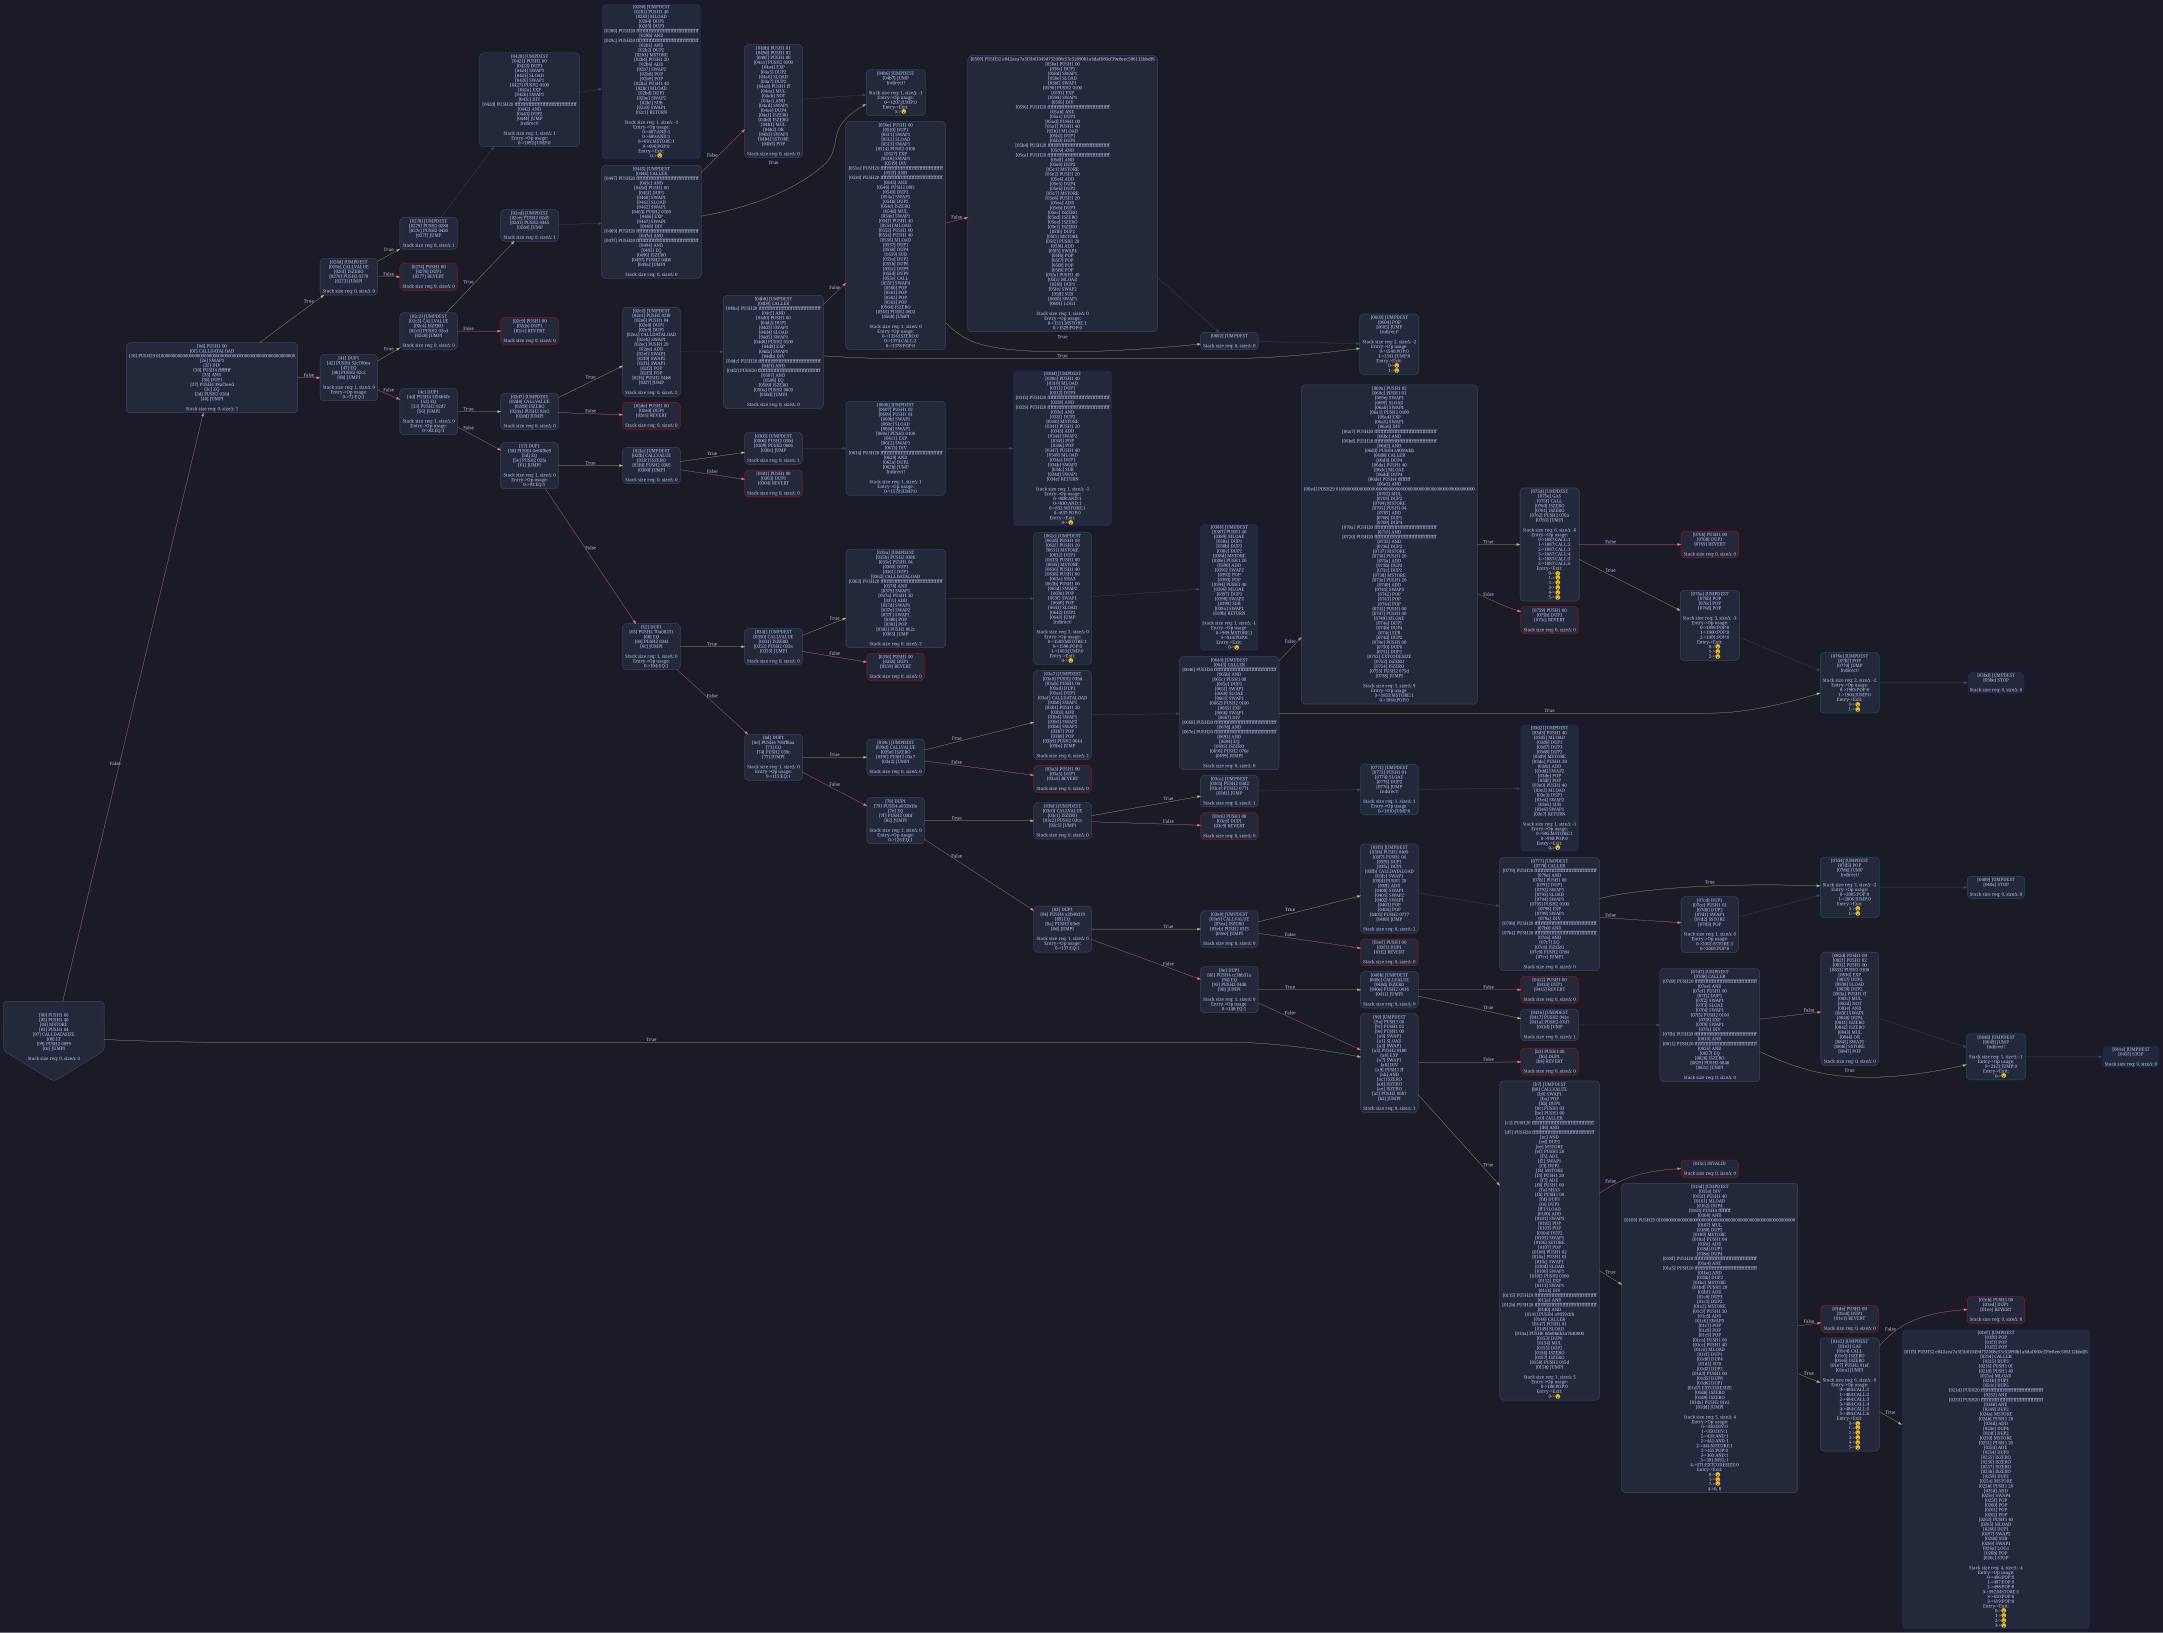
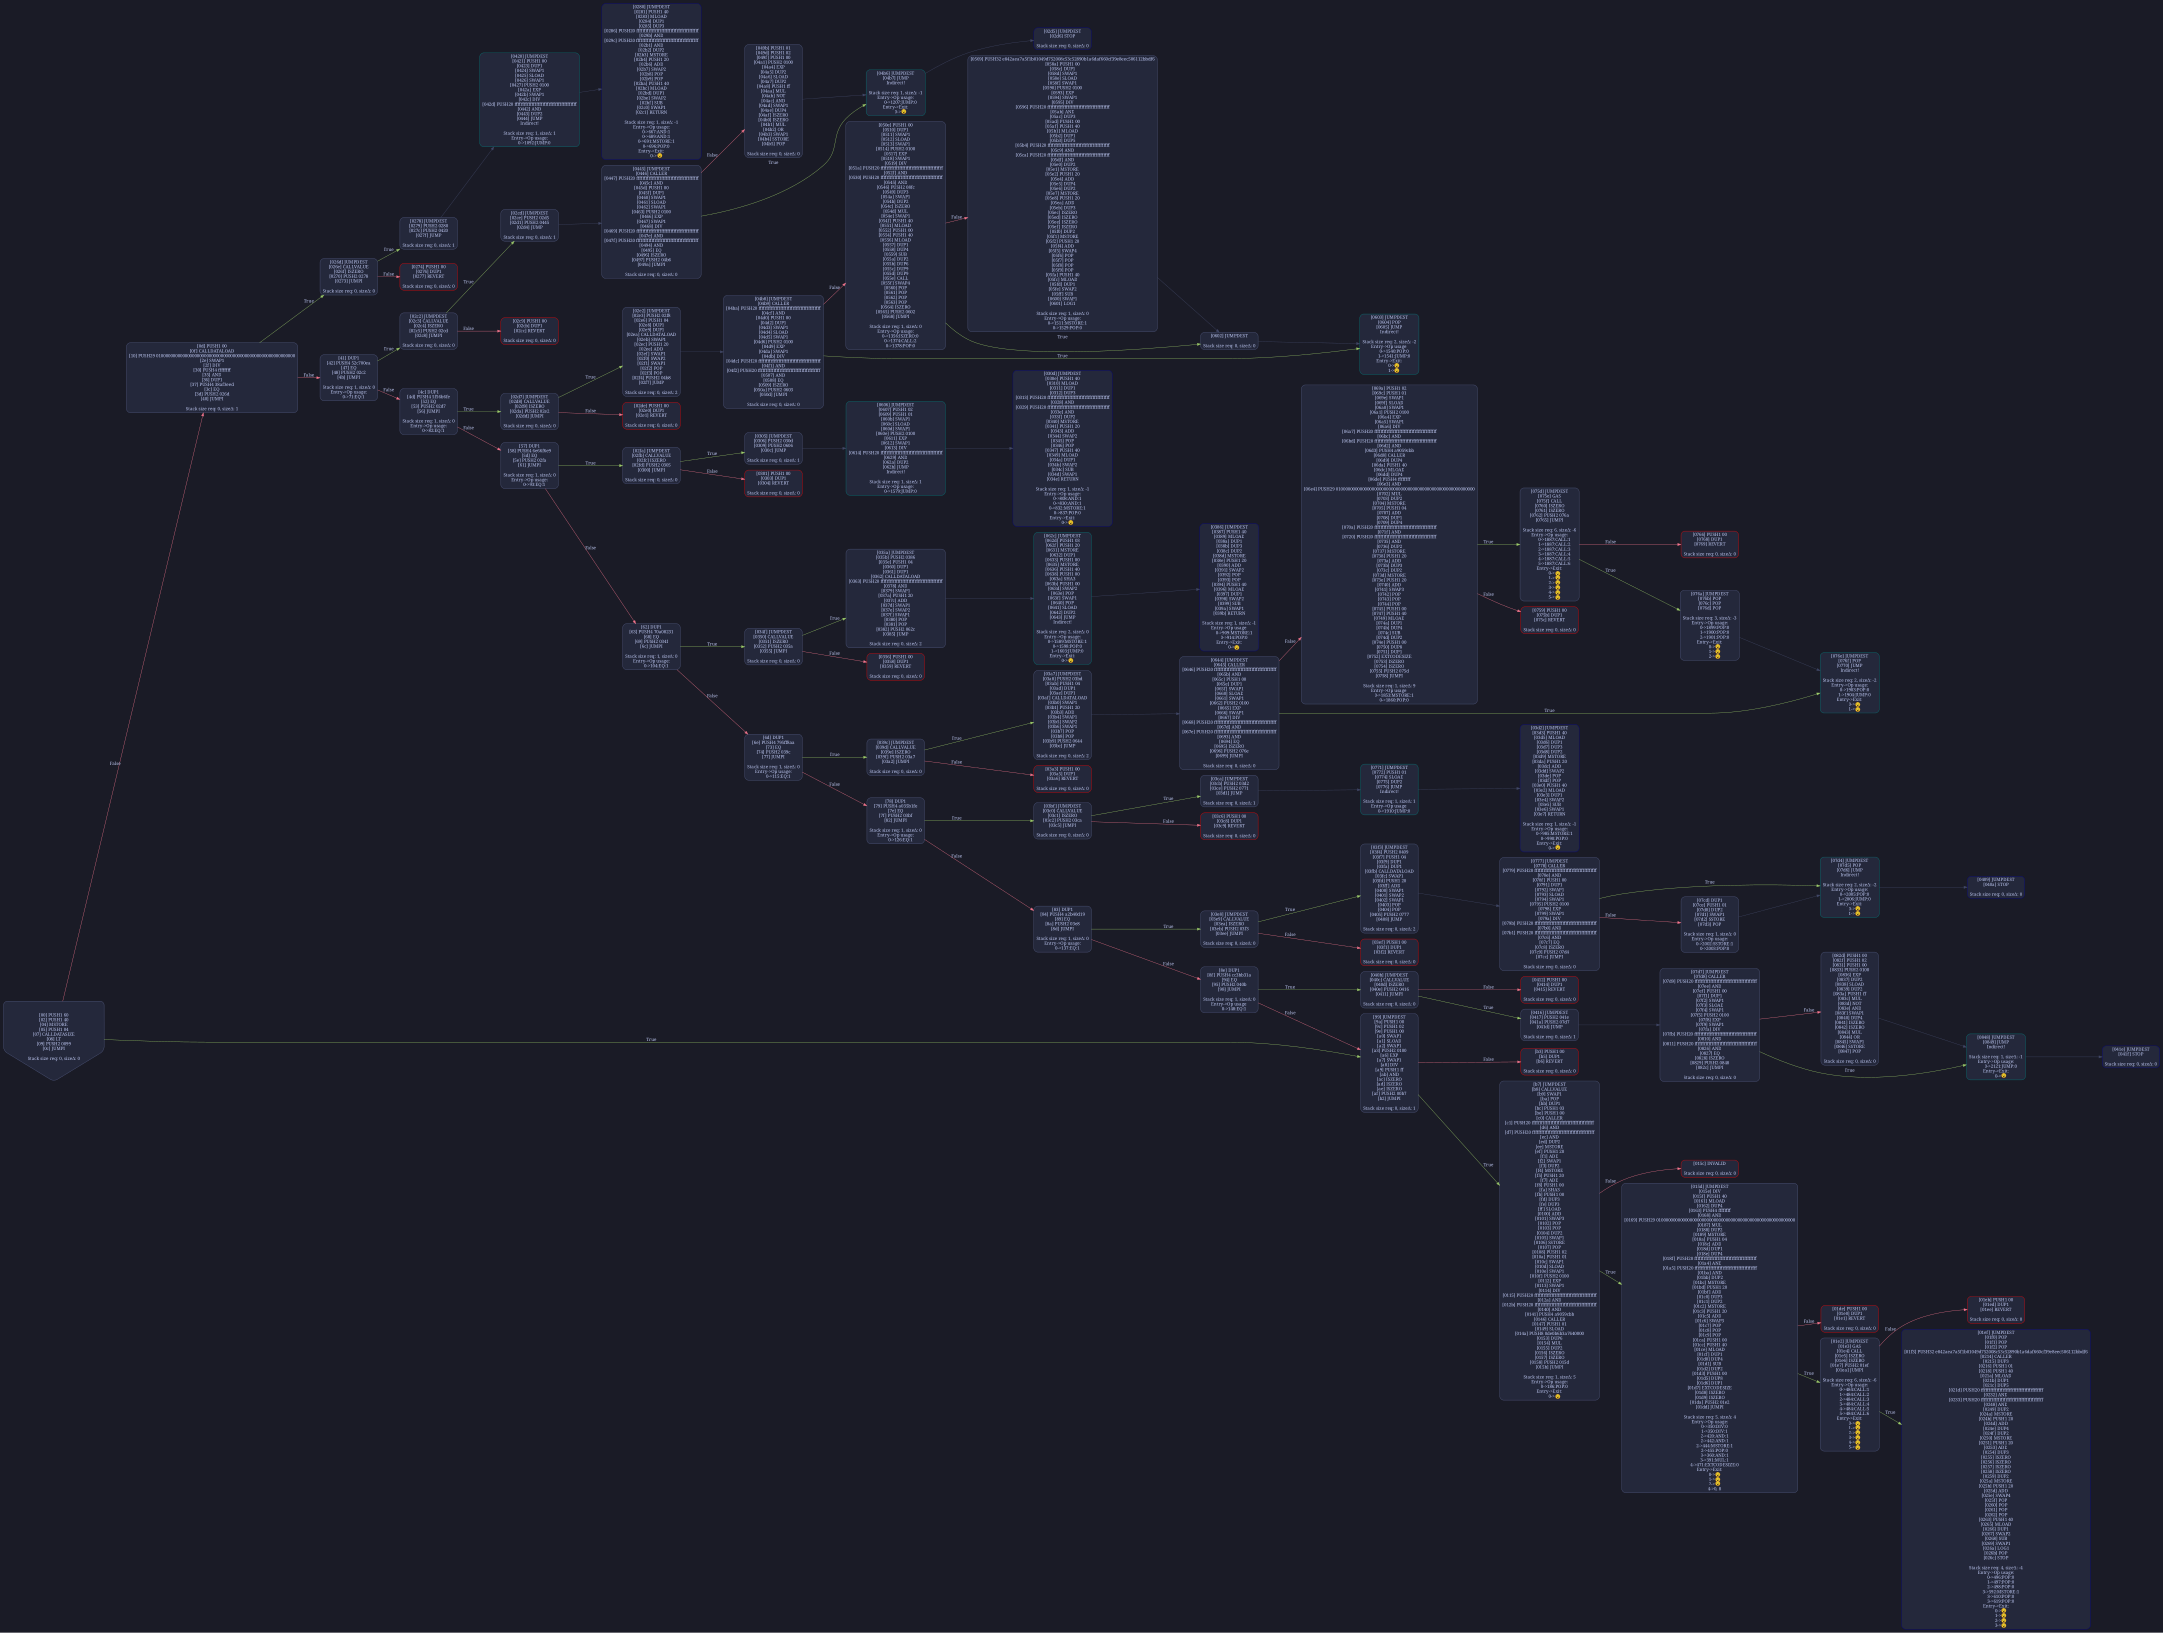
none -> (1063, 39)
(1996, 683) -> none
(1996, 887) -> (1996, 887)
